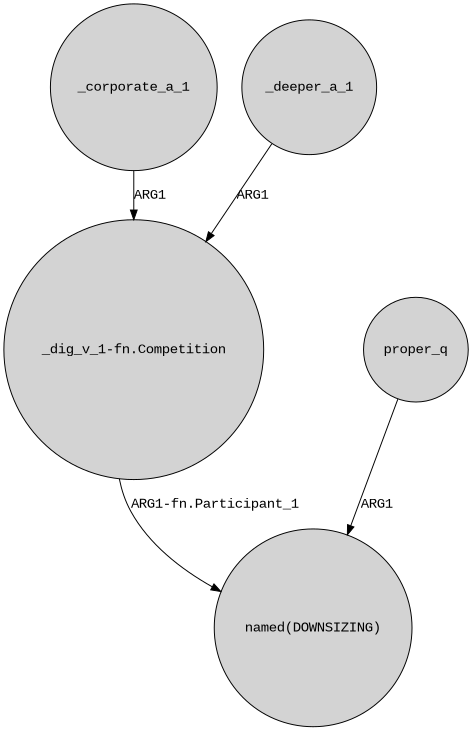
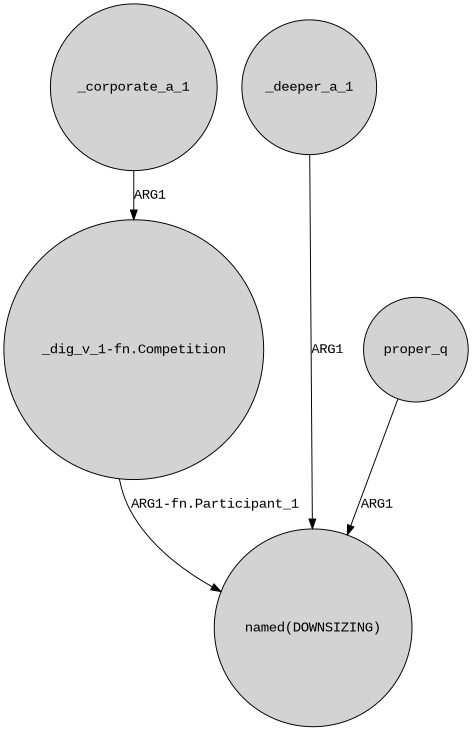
(242, 189) -> (311, 337)
